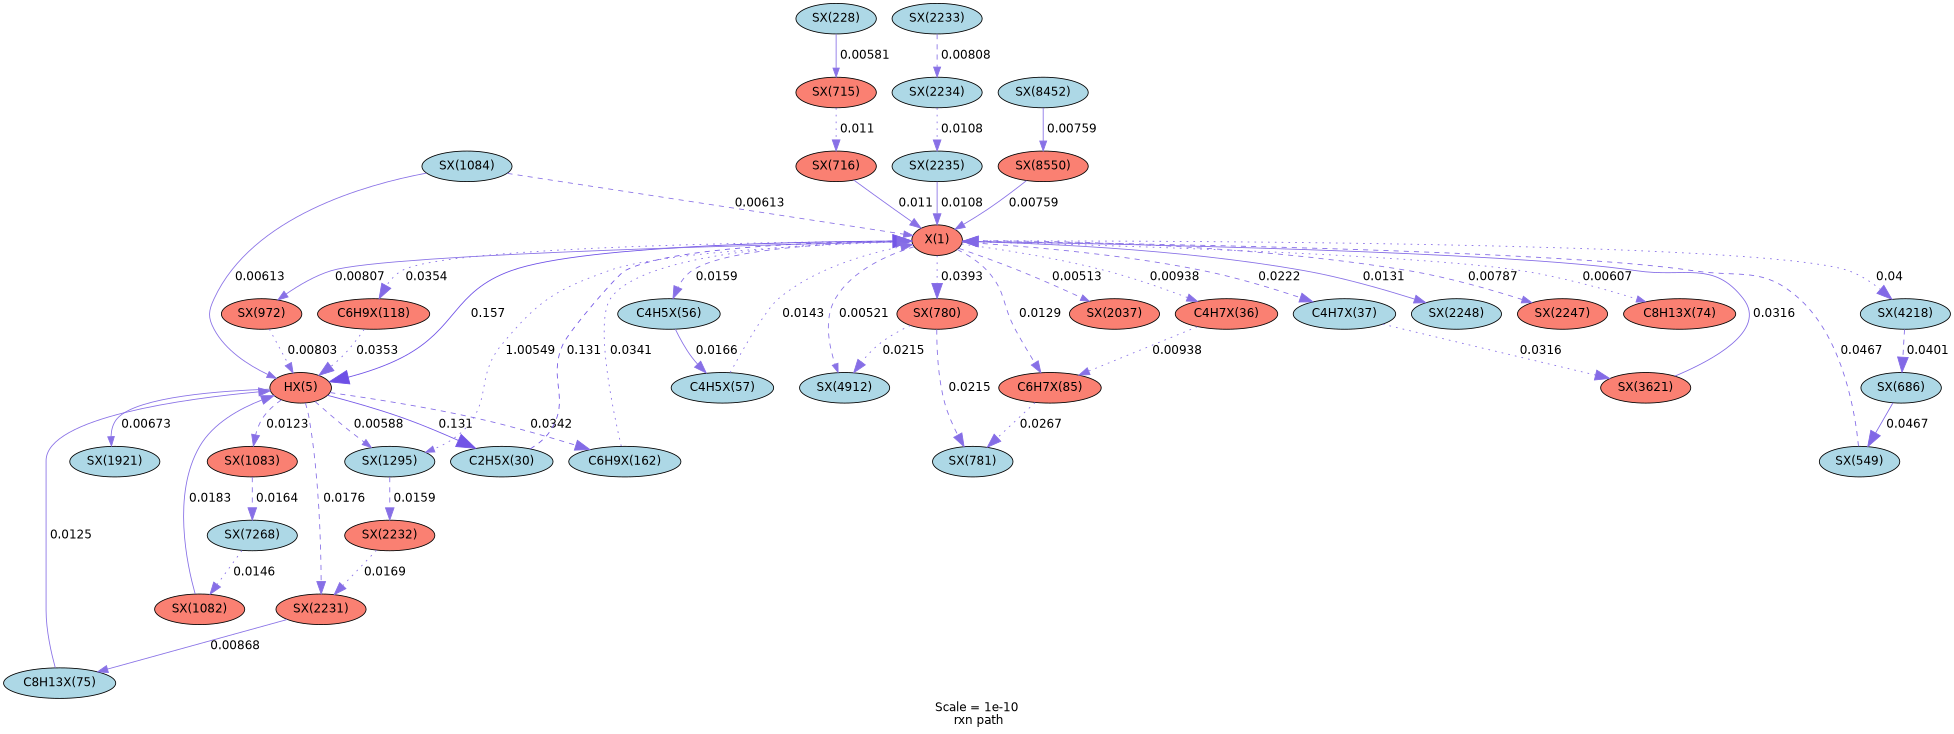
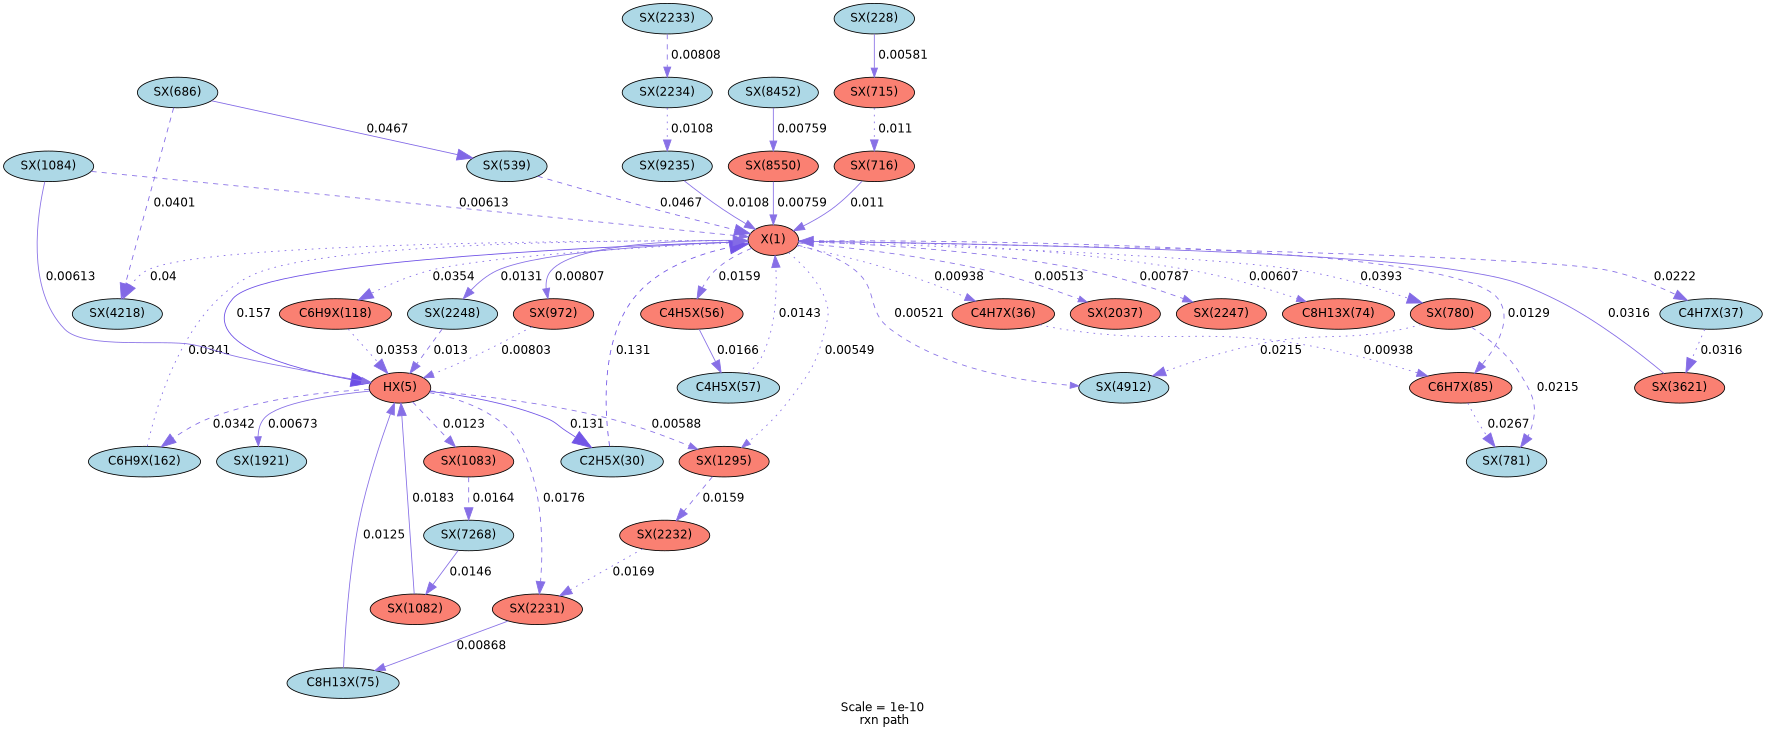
(937, 166) -> (667, 166)
(669, 314) -> (692, 314)
(1904, 343) -> (150, 196)
none -> (429, 346)
(529, 351) -> (848, 351)
(390, 462) -> (724, 462)
(1860, 462) -> (507, 166)
(229, 568) -> (446, 568)
